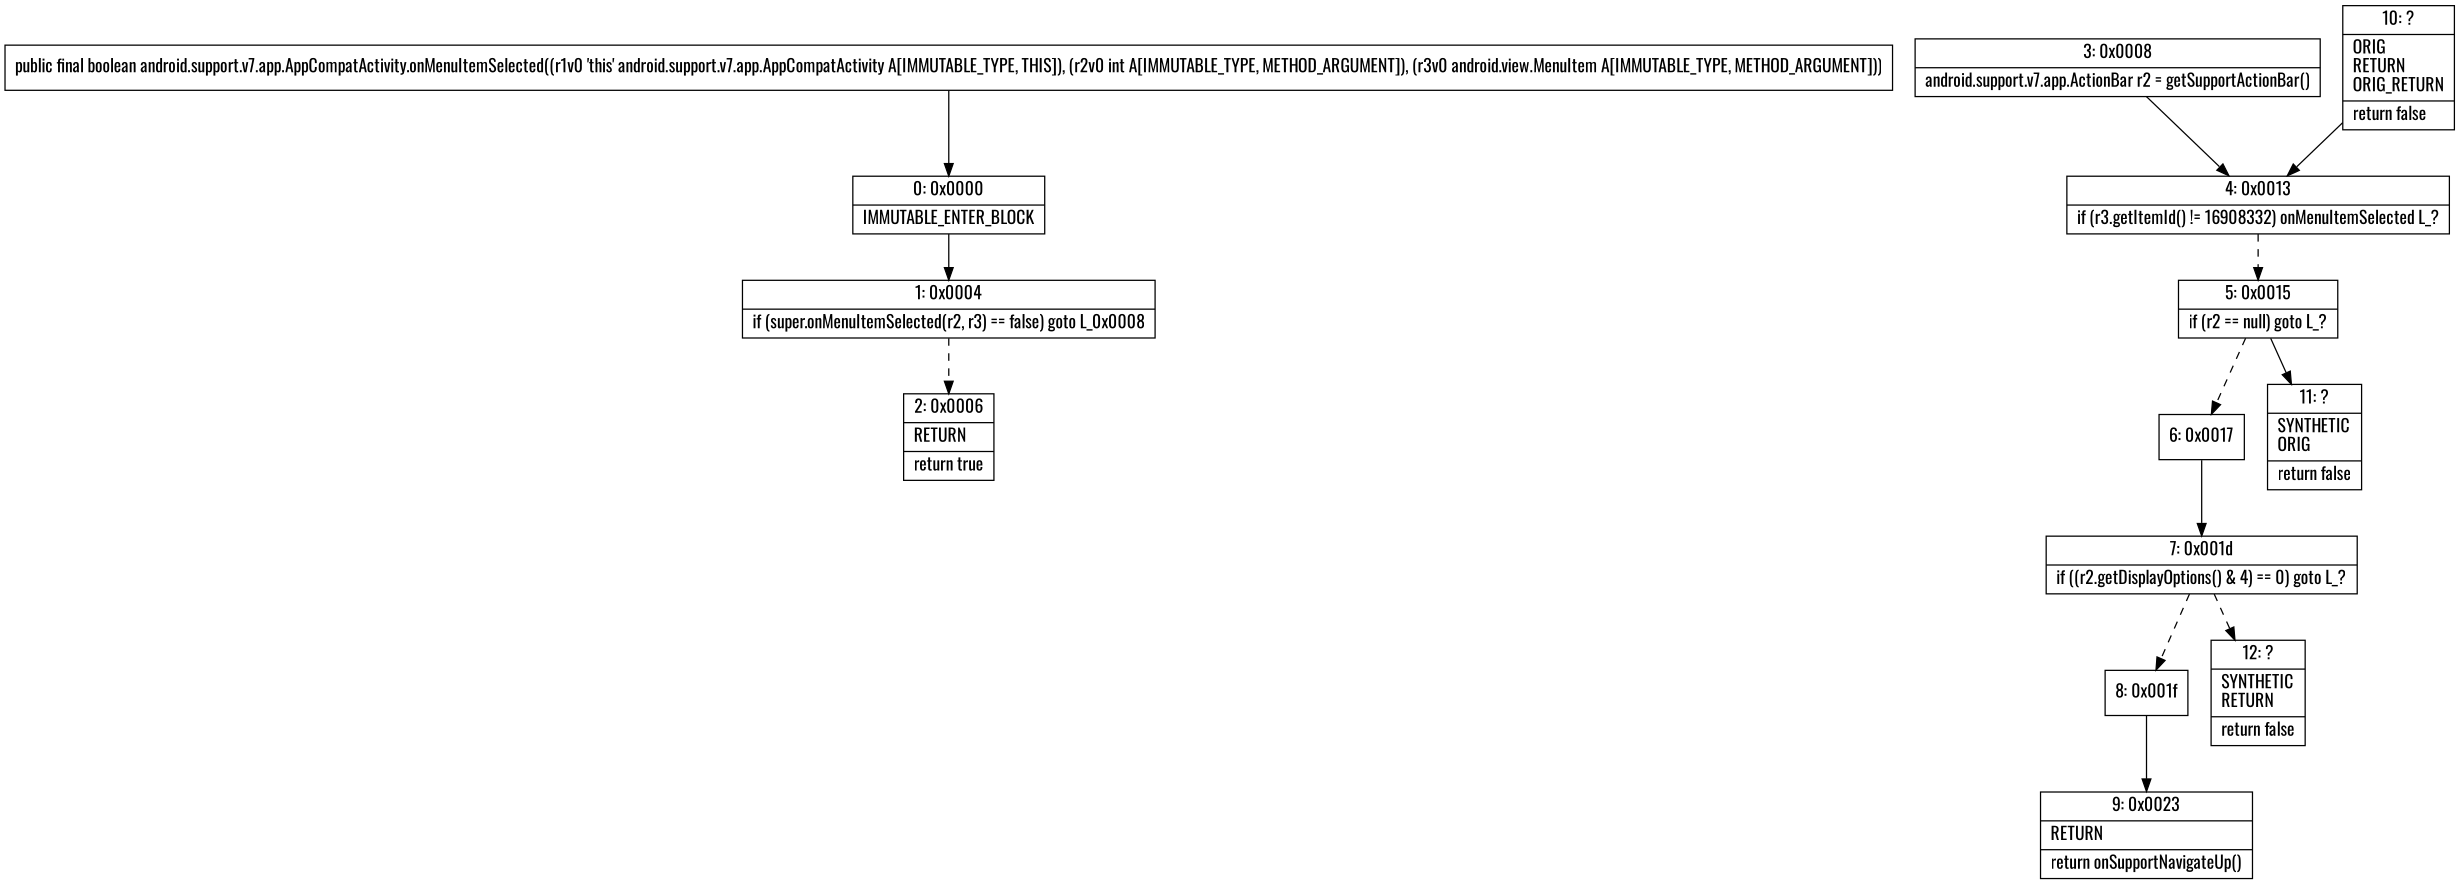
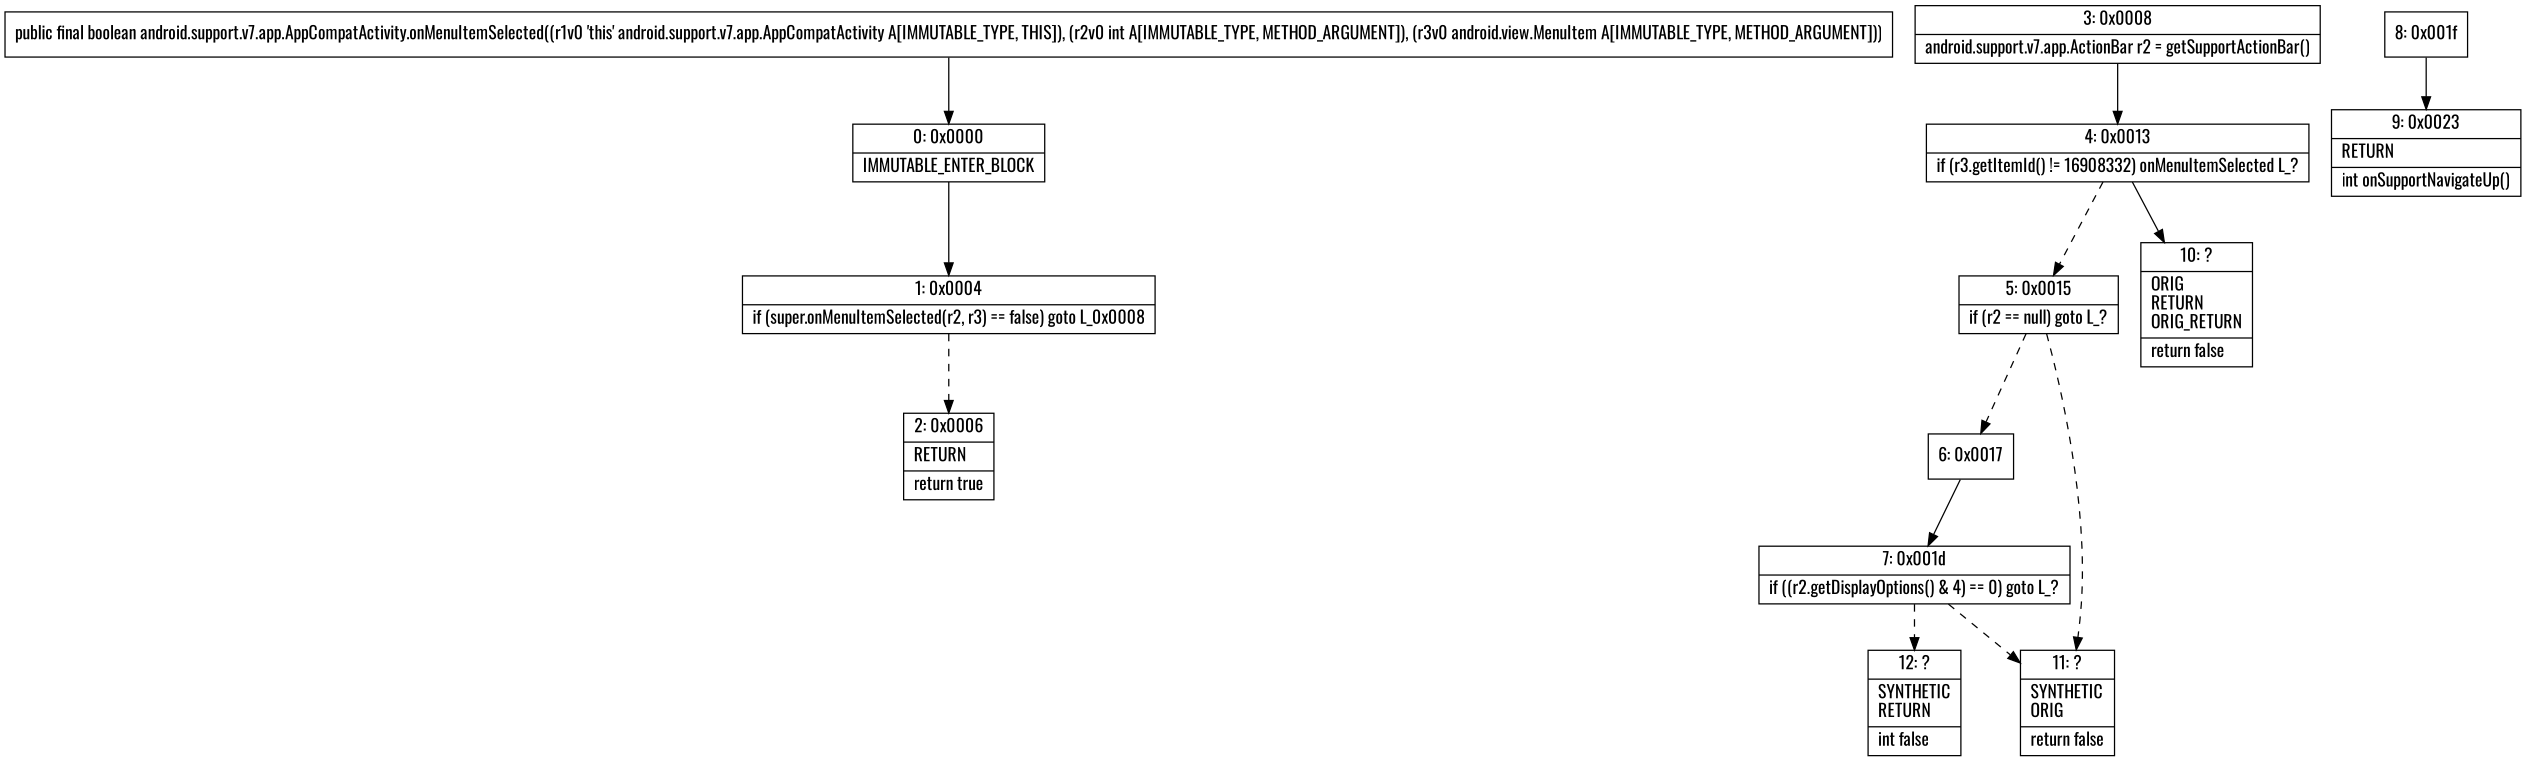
(2320, 145) -> (2145, 207)
(2278, 356) -> (2077, 484)
(2175, 626) -> (1979, 629)
(2258, 731) -> (1904, 741)
(2147, 863) -> (2426, 181)
